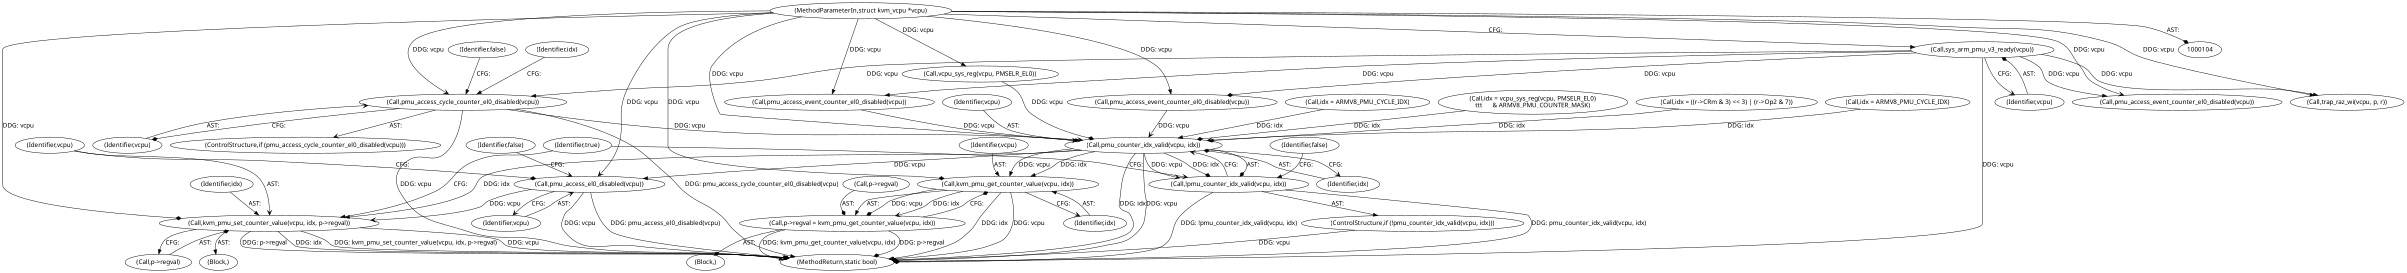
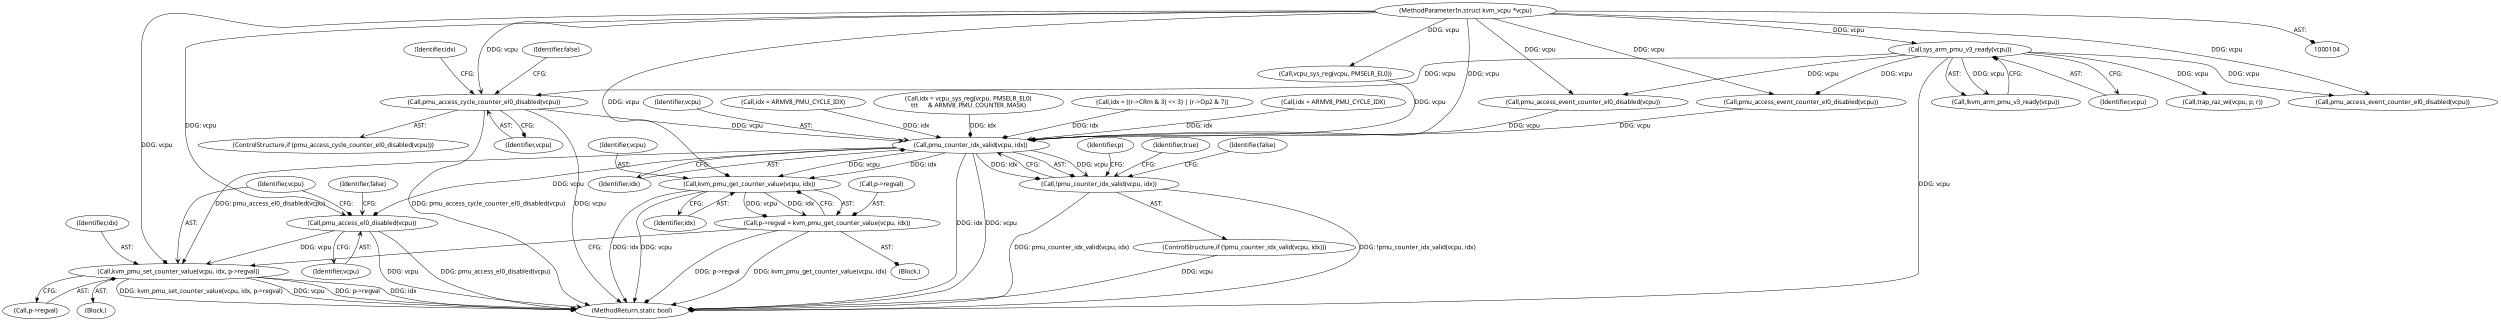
(1840, 23) -> none
(1496, 30) -> (1849, 30)
none -> (2006, 102)
(1446, 126) -> (1069, 123)
none -> (1105, 145)
(864, 163) -> (635, 165)
(449, 181) -> (501, 246)
(497, 184) -> (270, 204)
